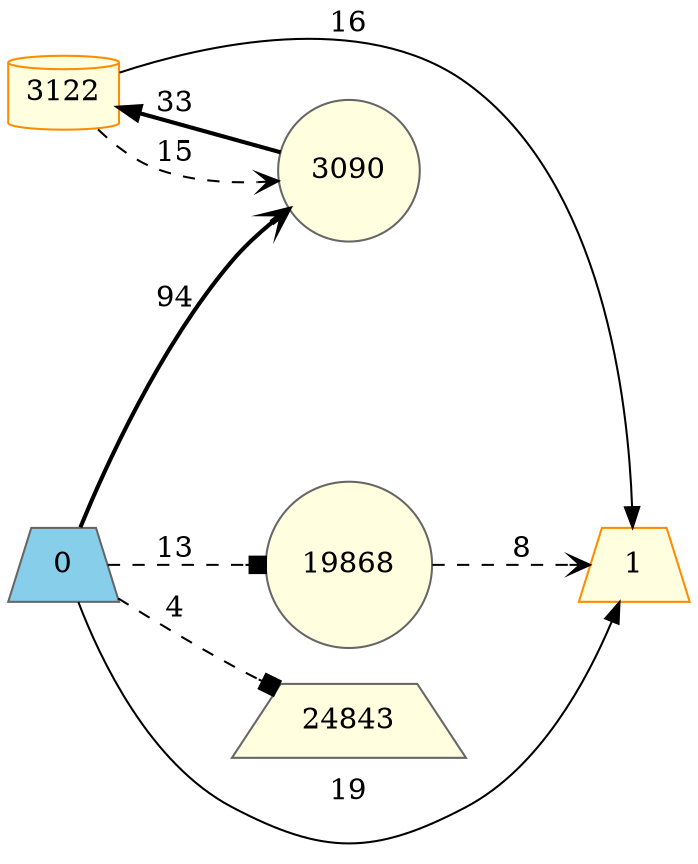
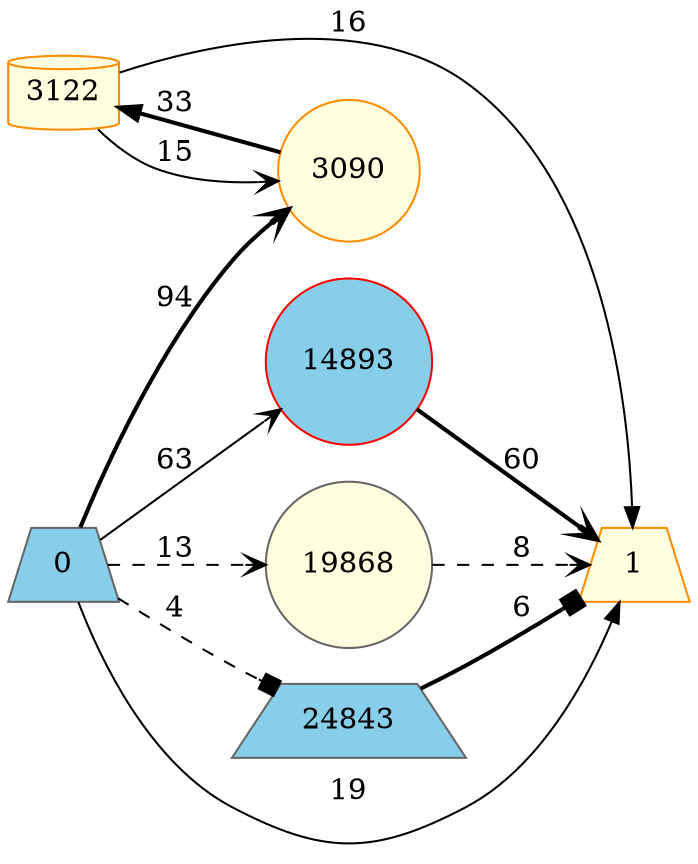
(349, 171) -> (349, 171)
(172, 174) -> (172, 174)
none -> (349, 362)
(177, 565) -> (177, 565)
none -> (493, 651)
(349, 721) -> (349, 721)
